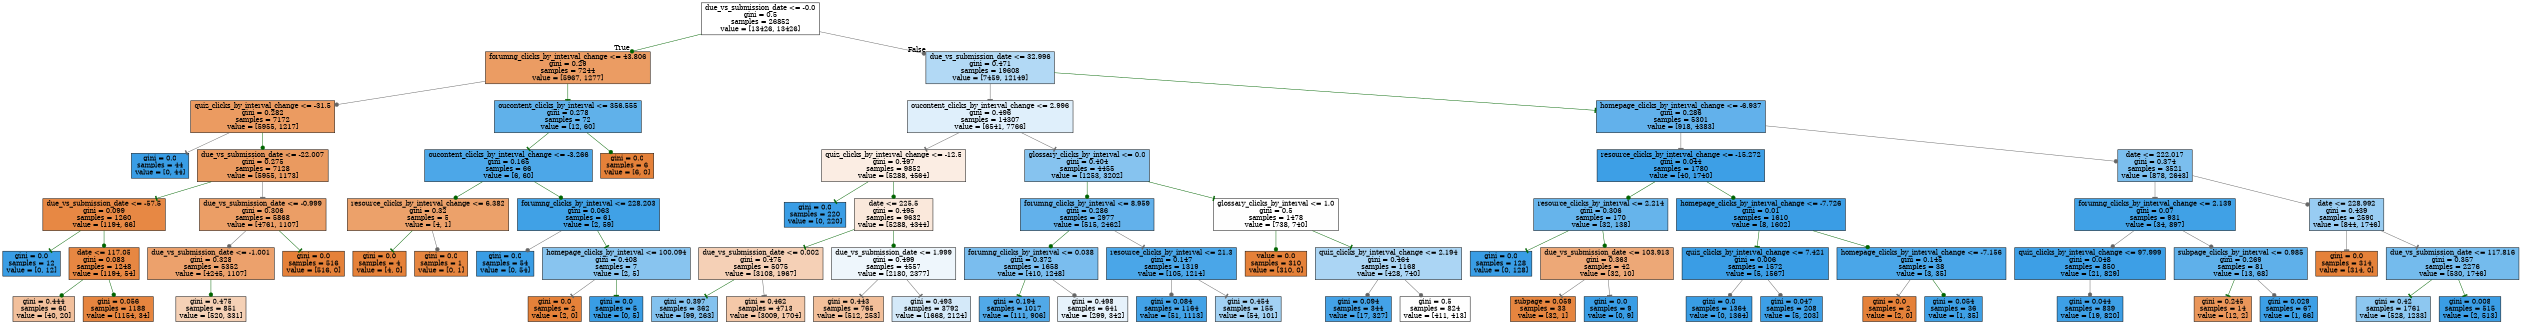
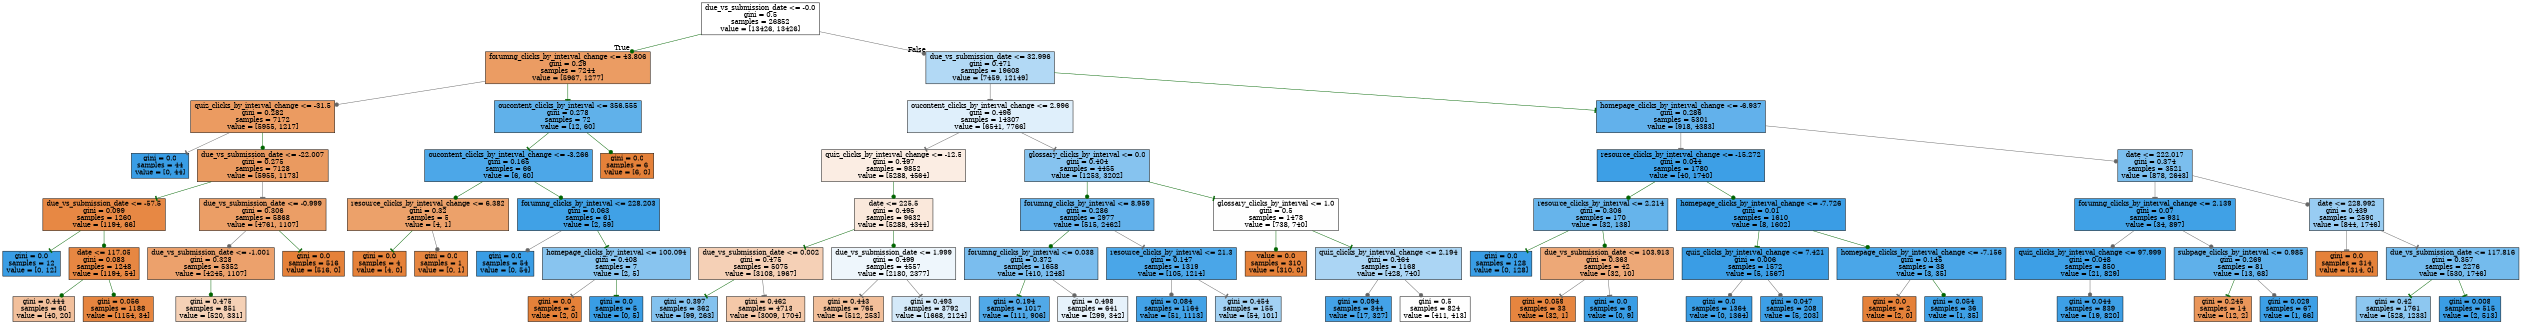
(815, 215) -> none
(1543, 309) -> (1543, 309)
